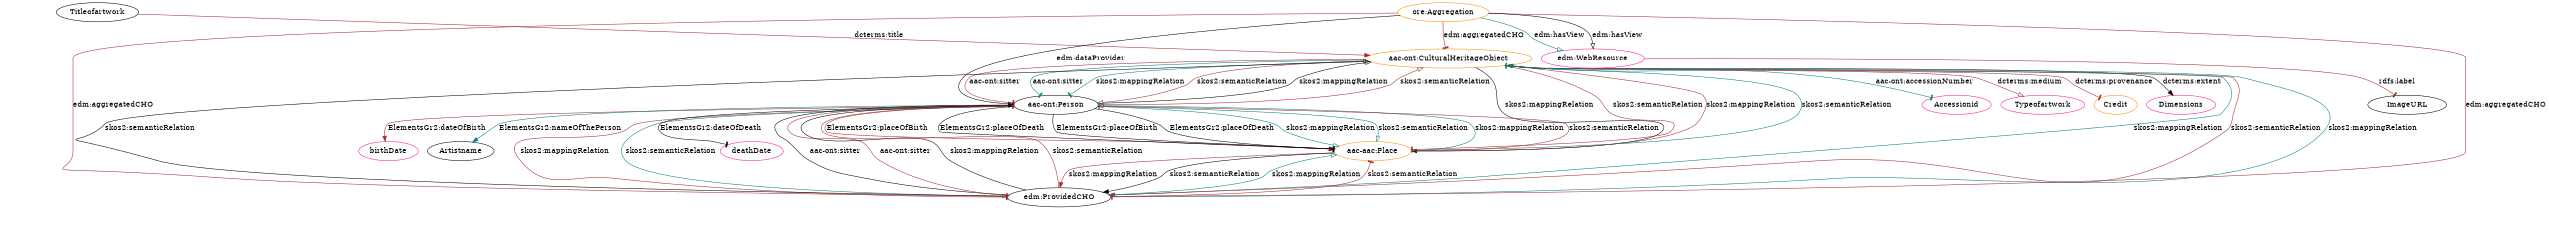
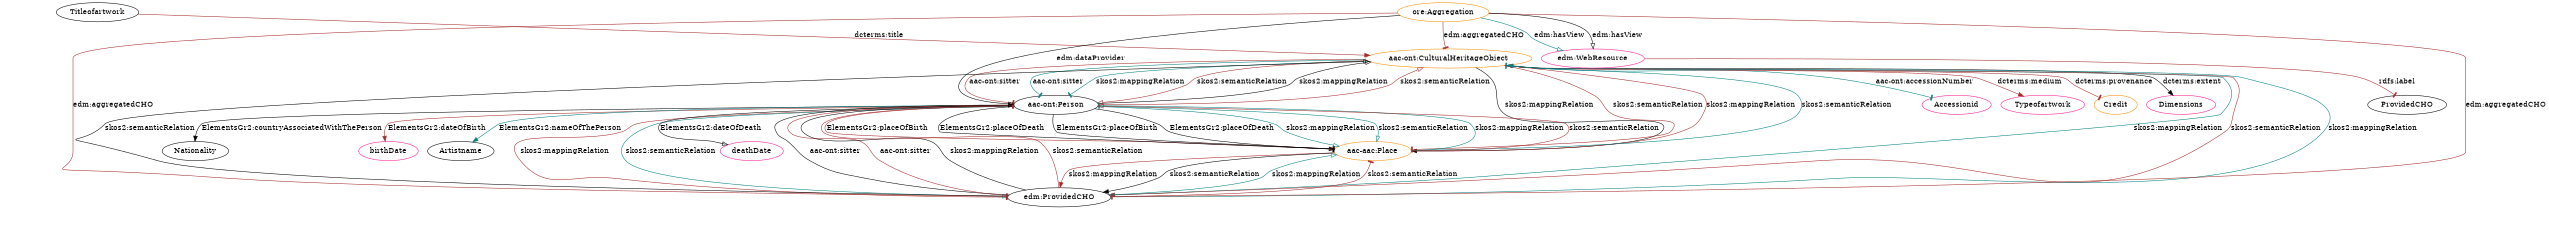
(1764, 70) -> (1764, 70)
(2407, 105) -> (2407, 105)
(799, 111) -> (799, 111)
none -> (195, 151)
